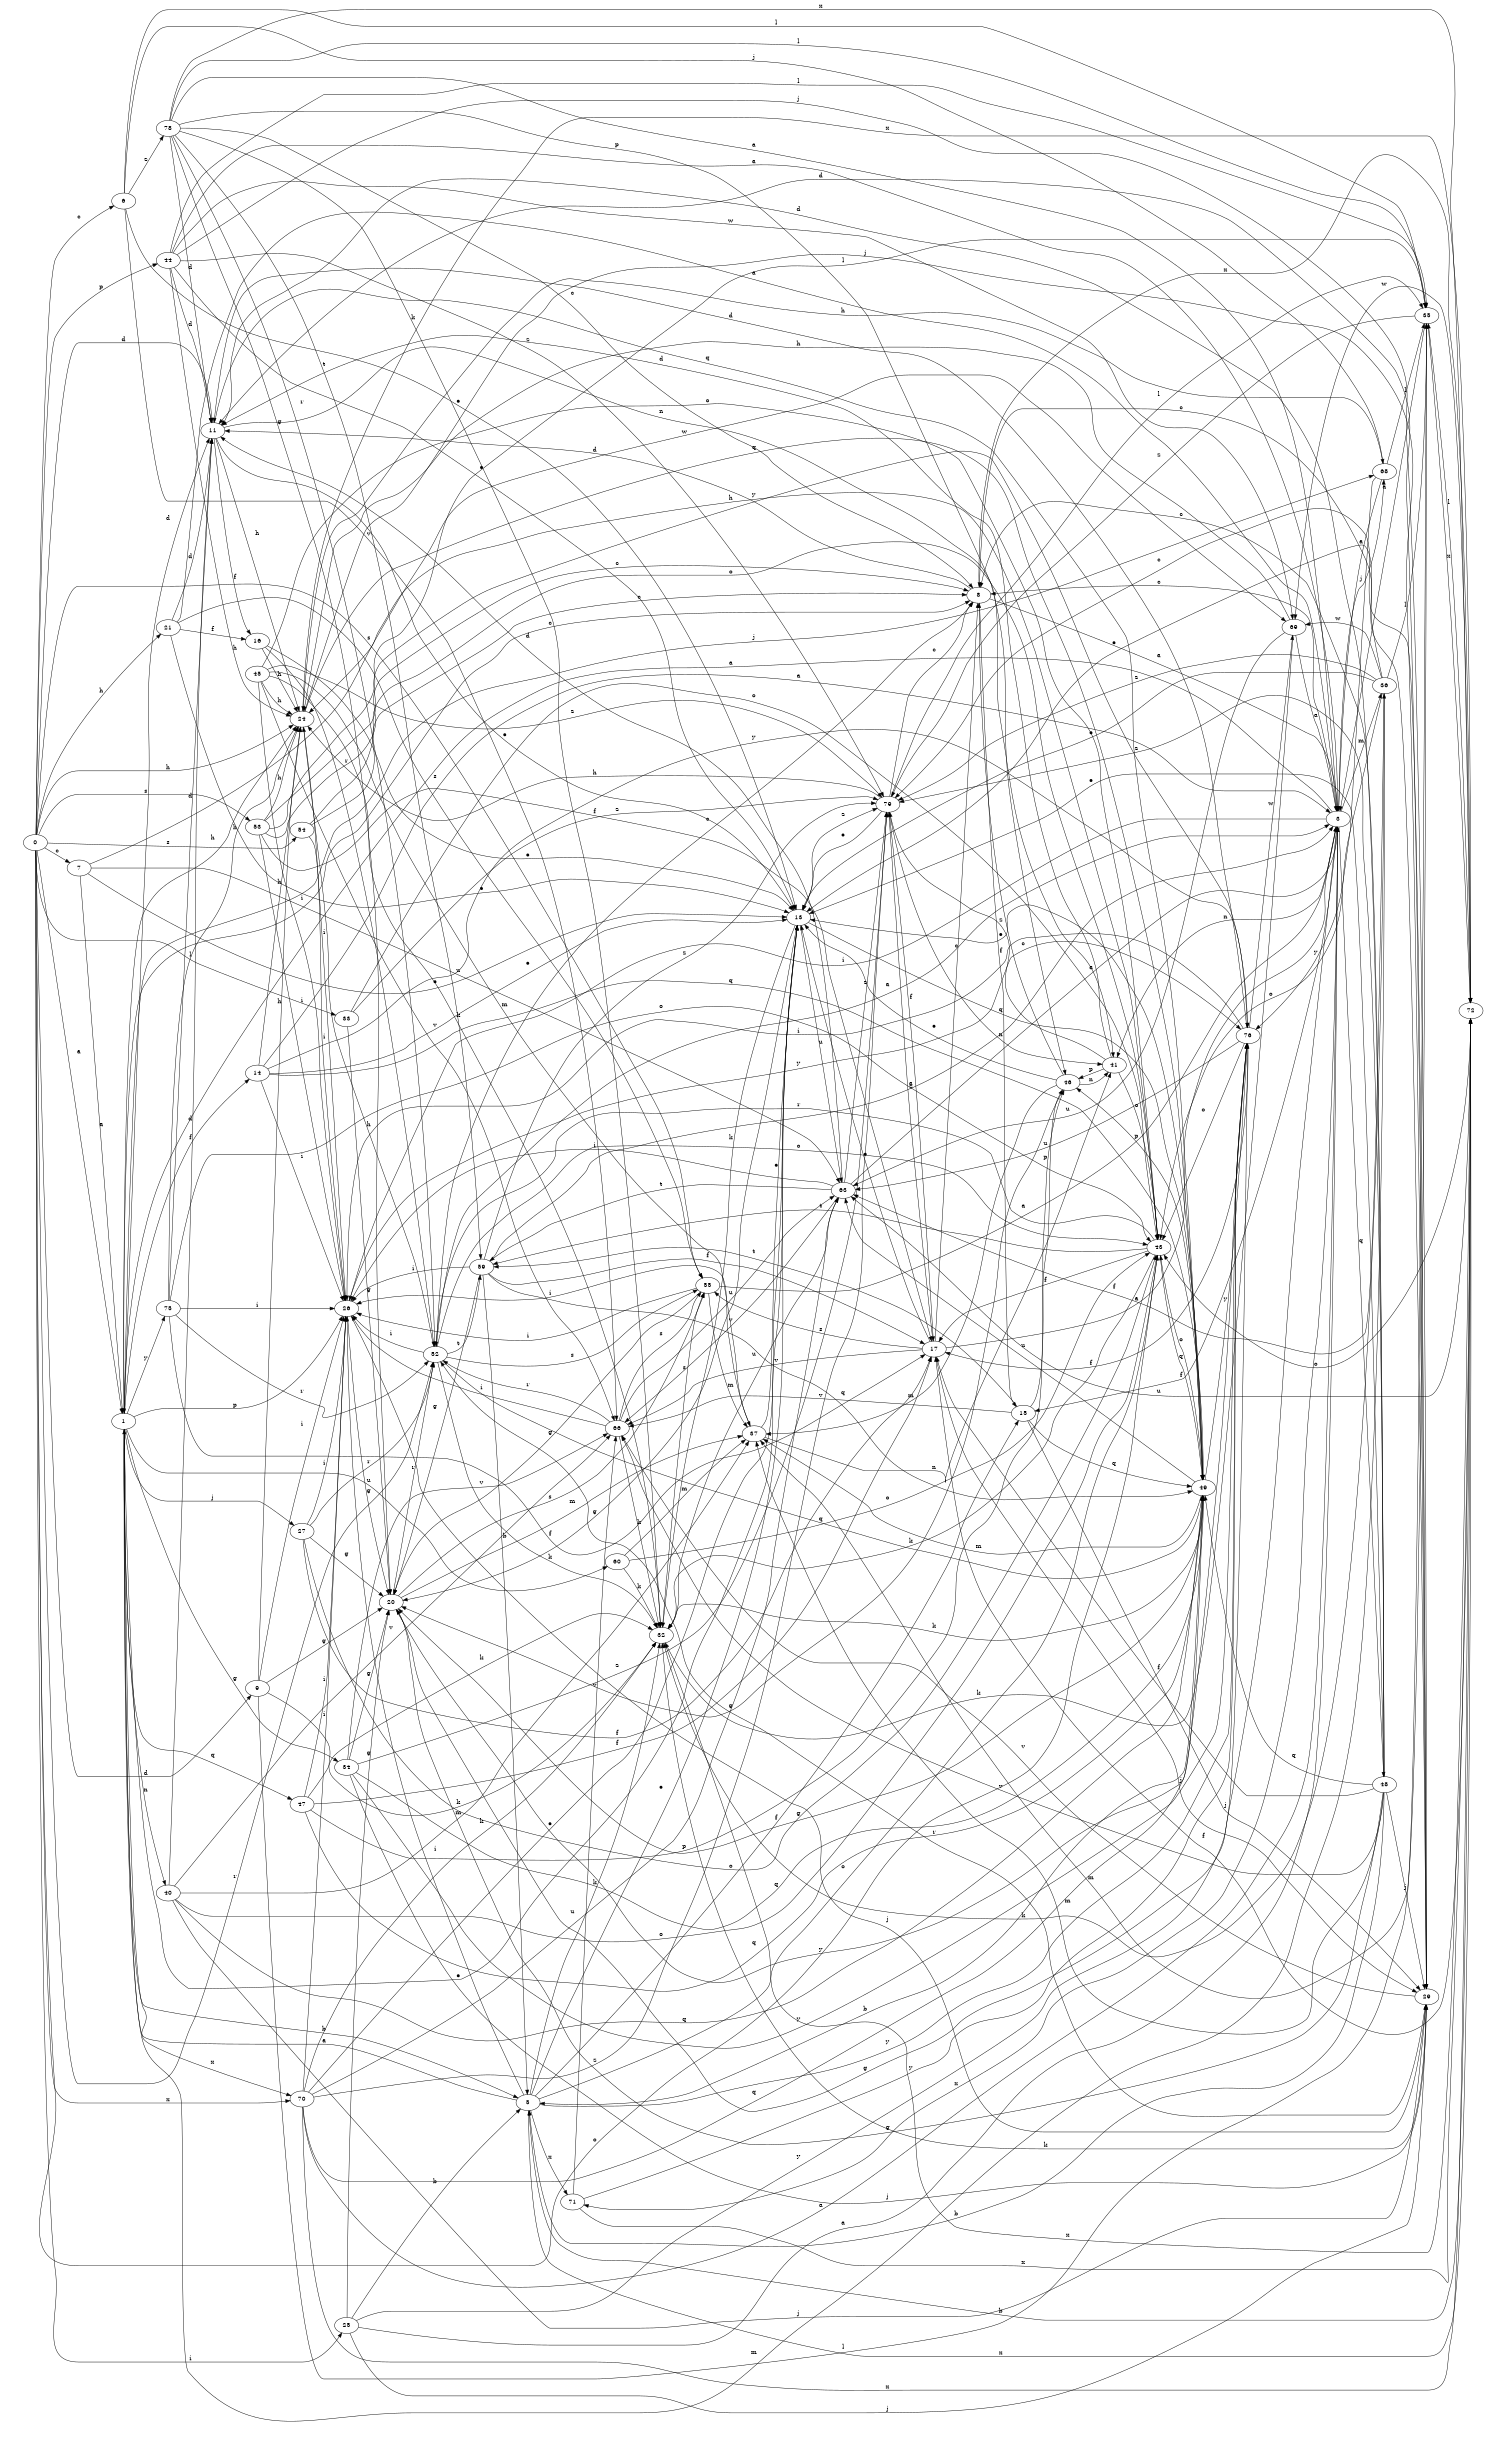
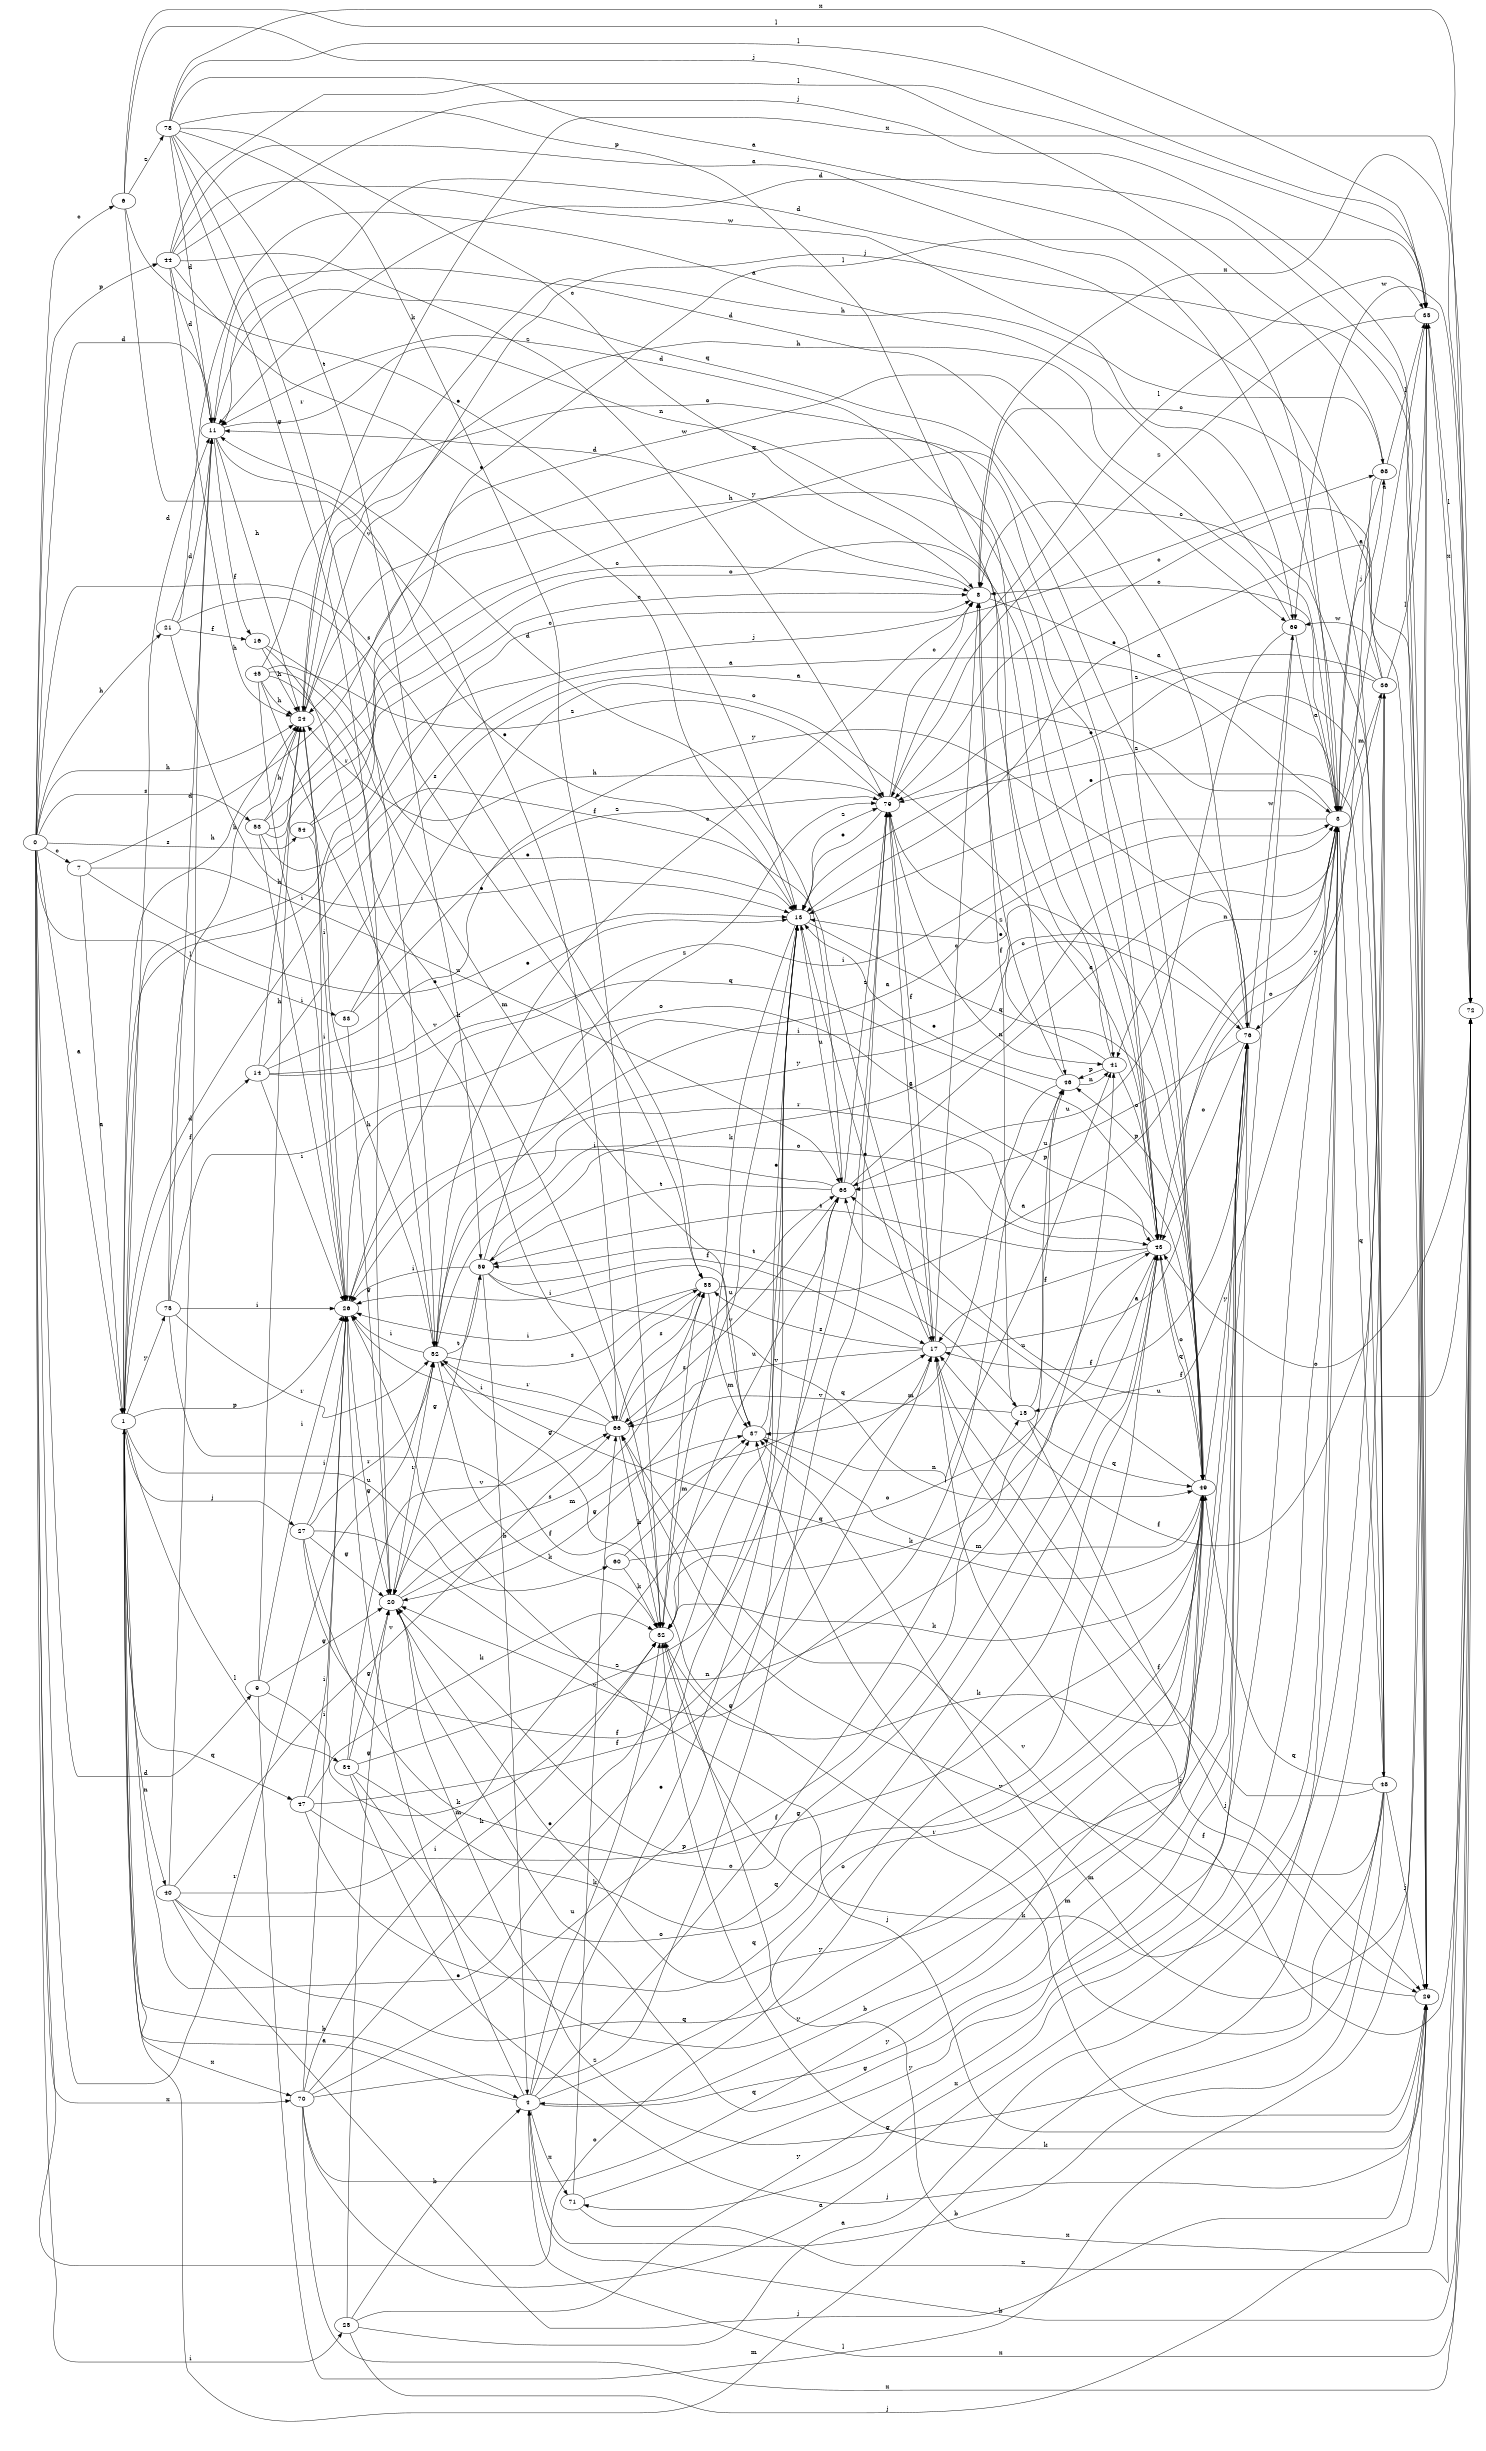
(1357, 1340) -> (1350, 1381)
none -> (883, 1615)
(235, 1678) -> (235, 1678)
(528, 2103) -> (528, 2103)
